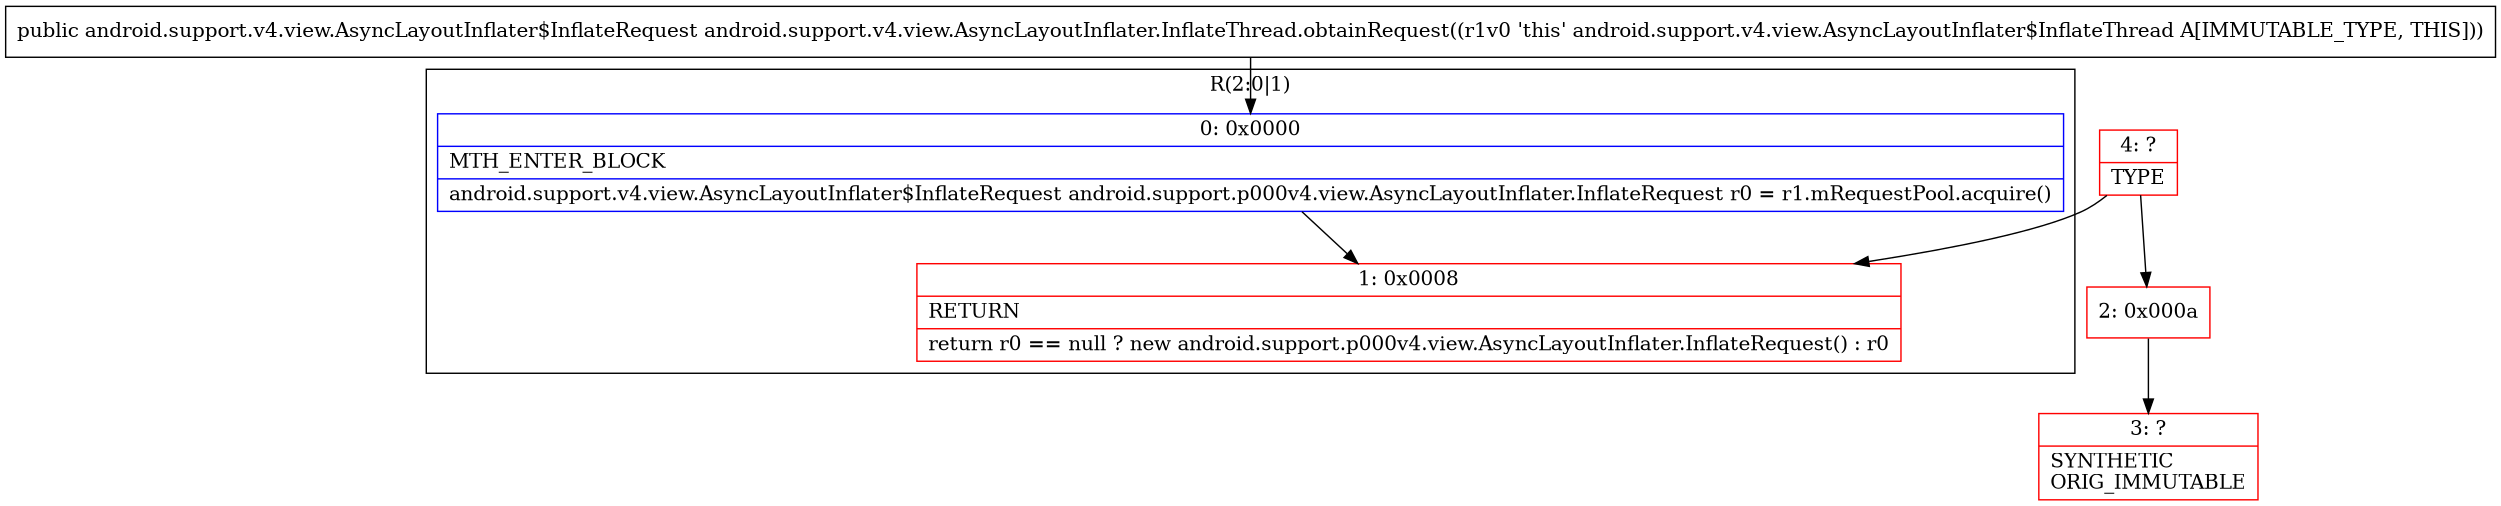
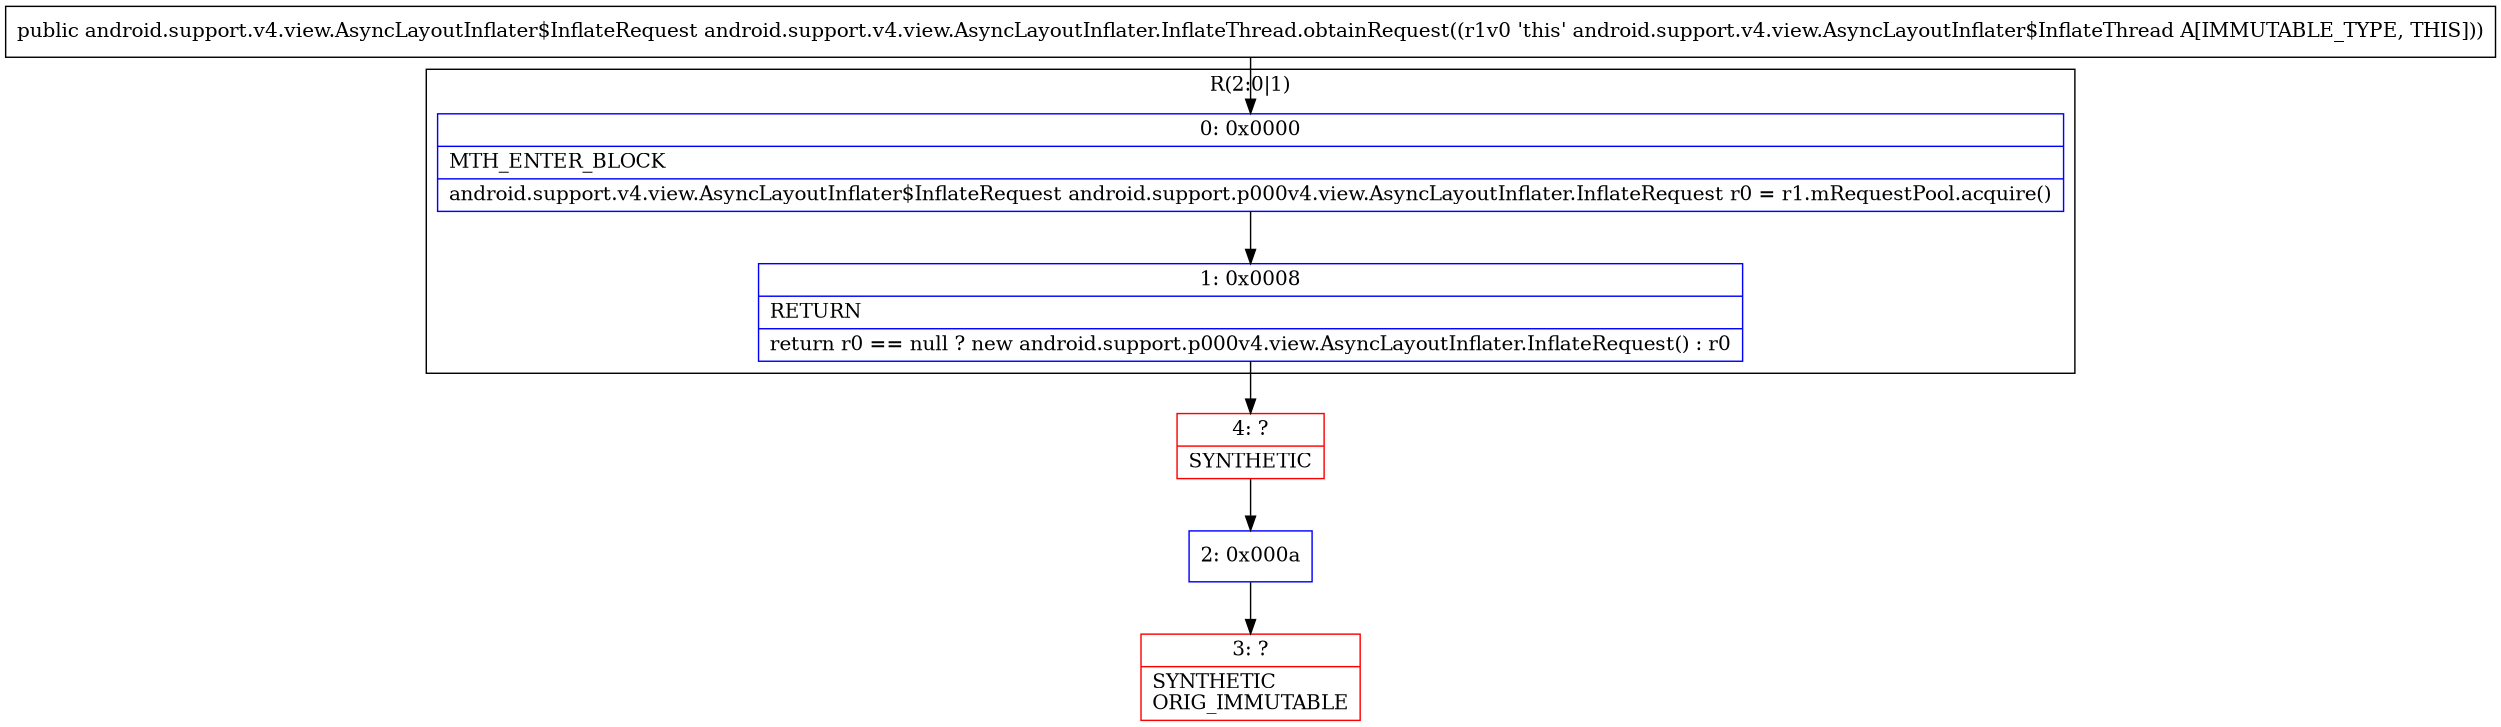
(2139, 178) -> (1251, 462)
(1992, 239) -> (1251, 382)
(1409, 312) -> (1251, 312)
(2148, 312) -> (1251, 556)
